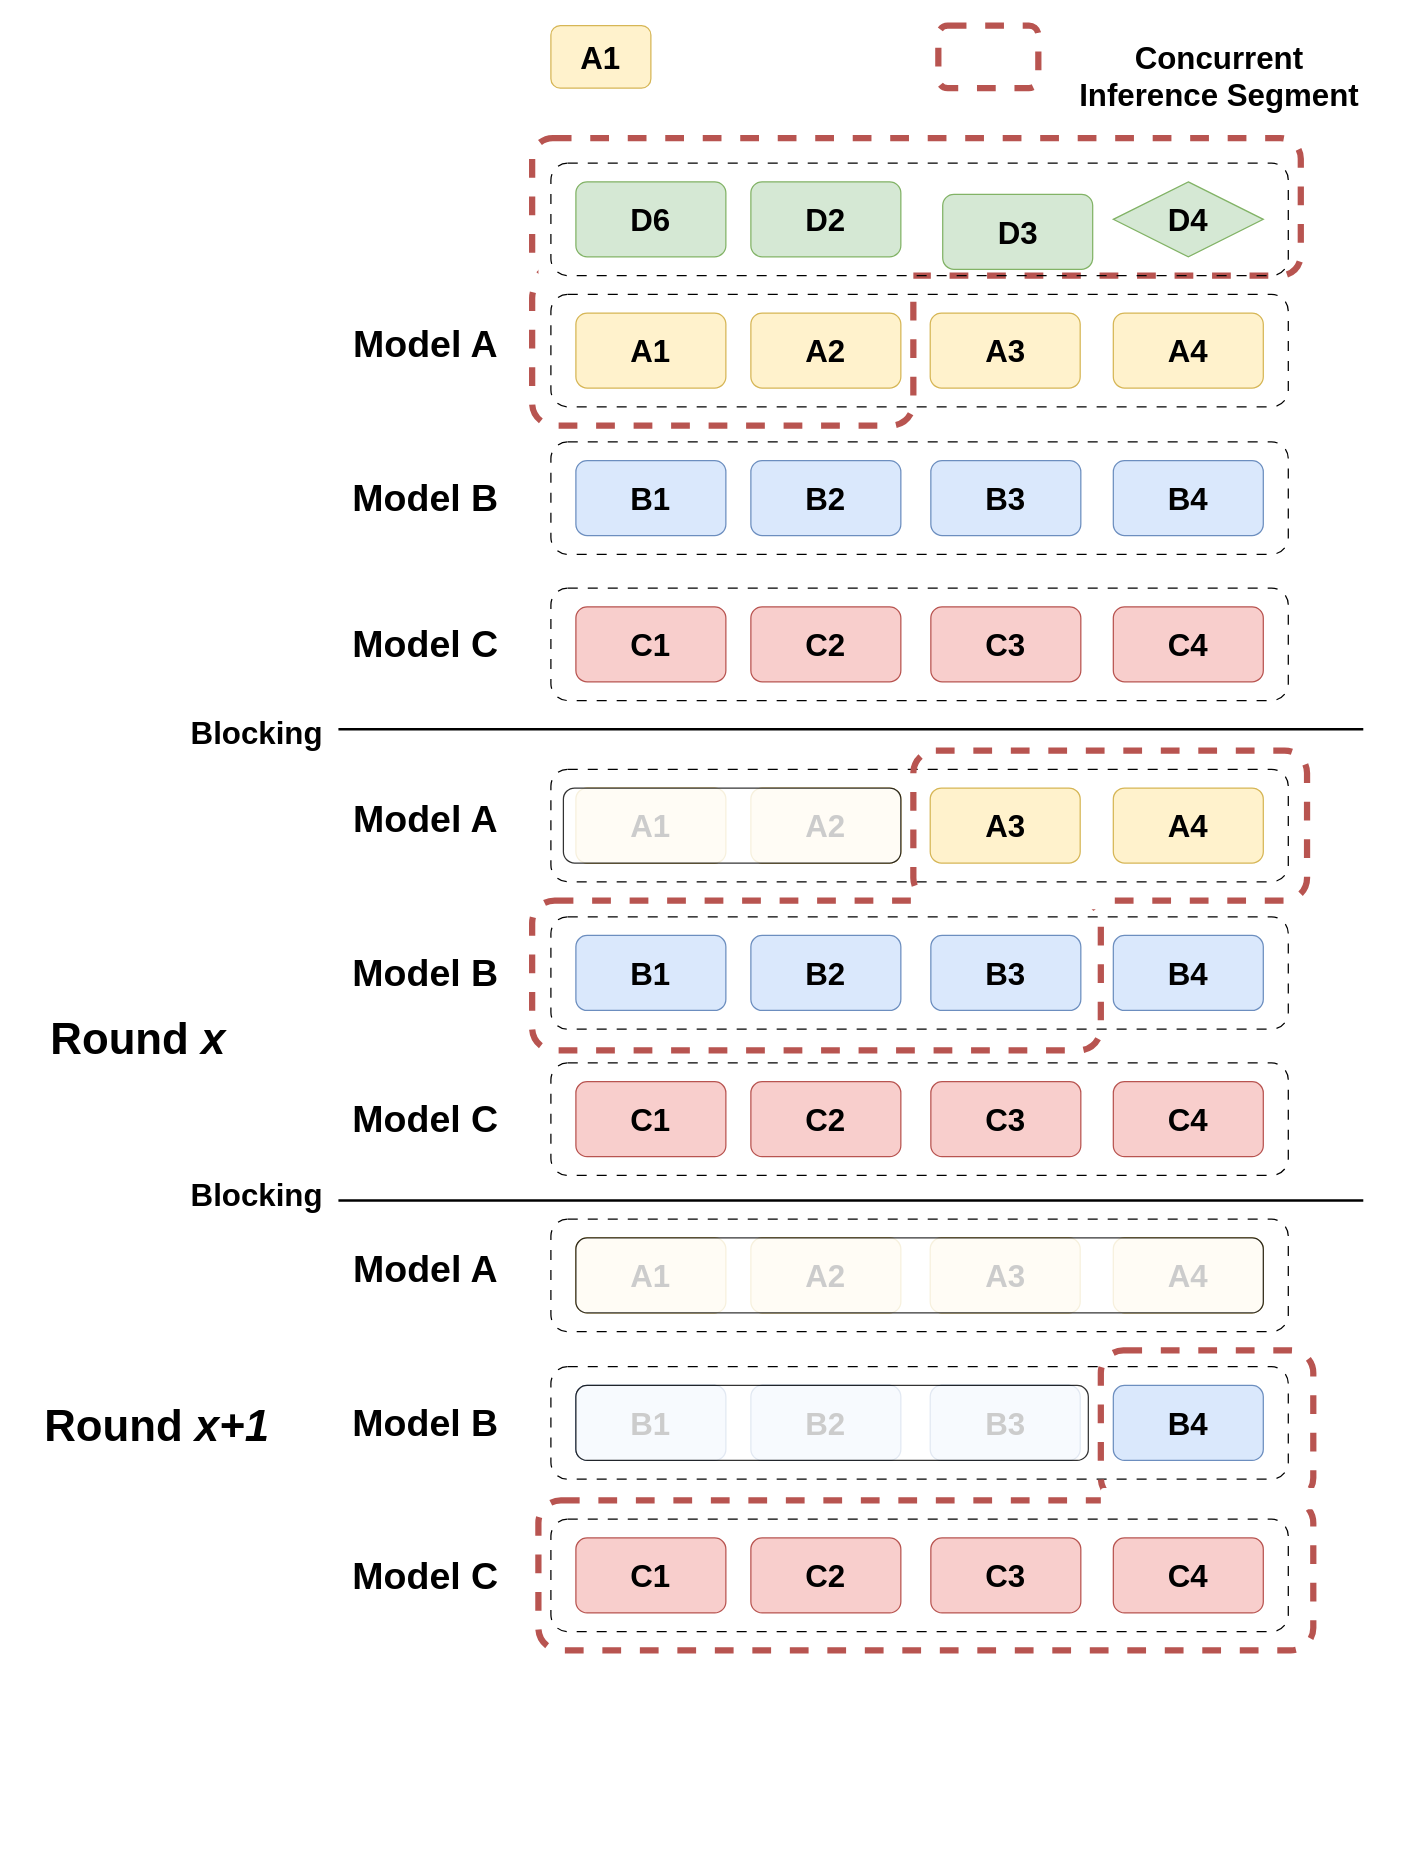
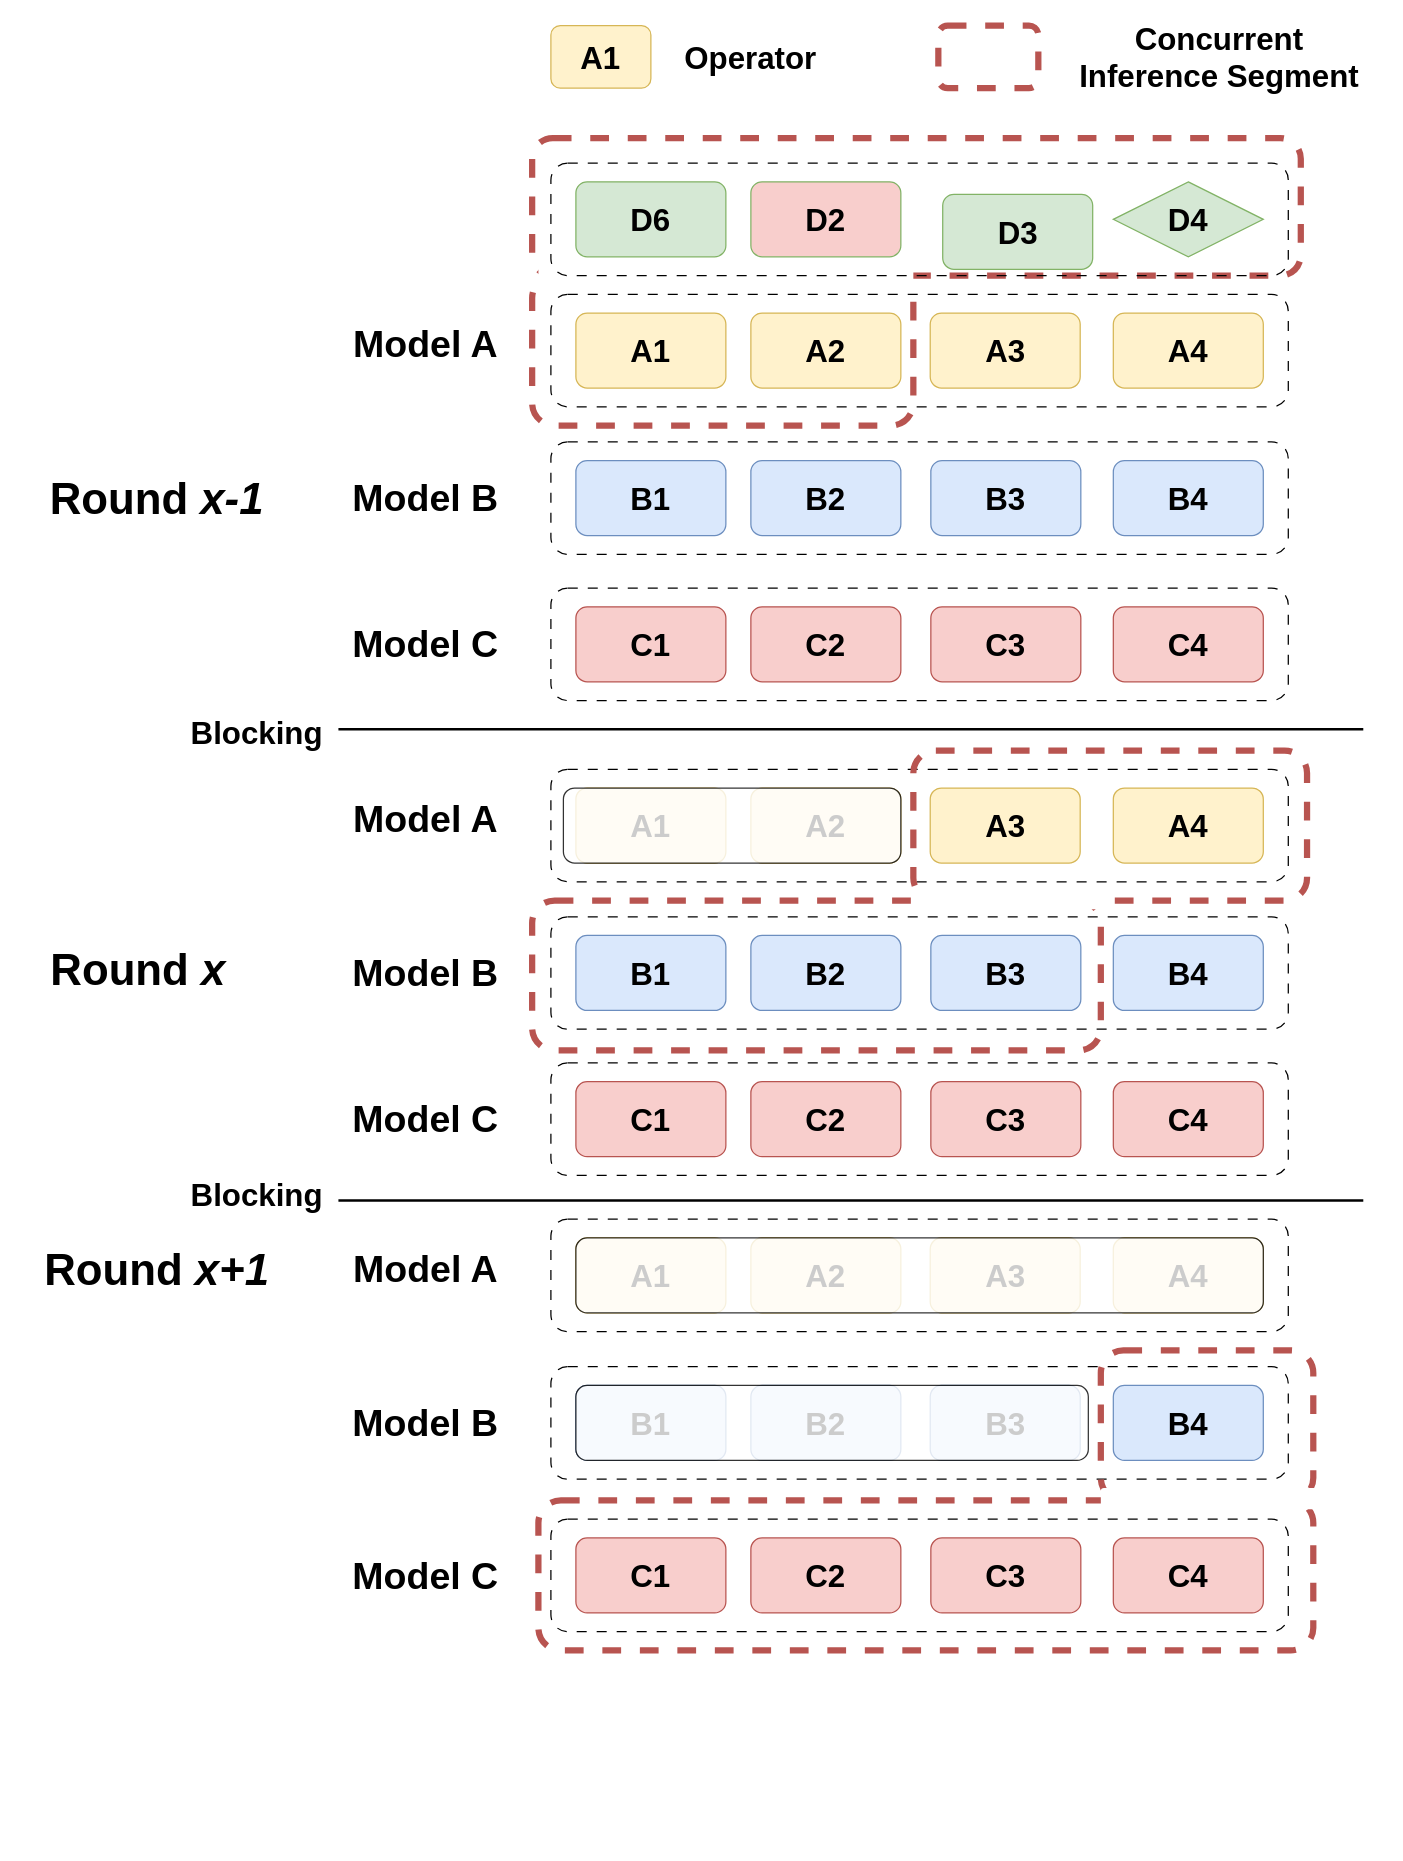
none -> (751, 57)
(1219, 76) -> (1219, 57)
(826, 219) -> (826, 219)
none -> (157, 498)
(138, 1038) -> (138, 969)
(157, 1426) -> (157, 1269)
